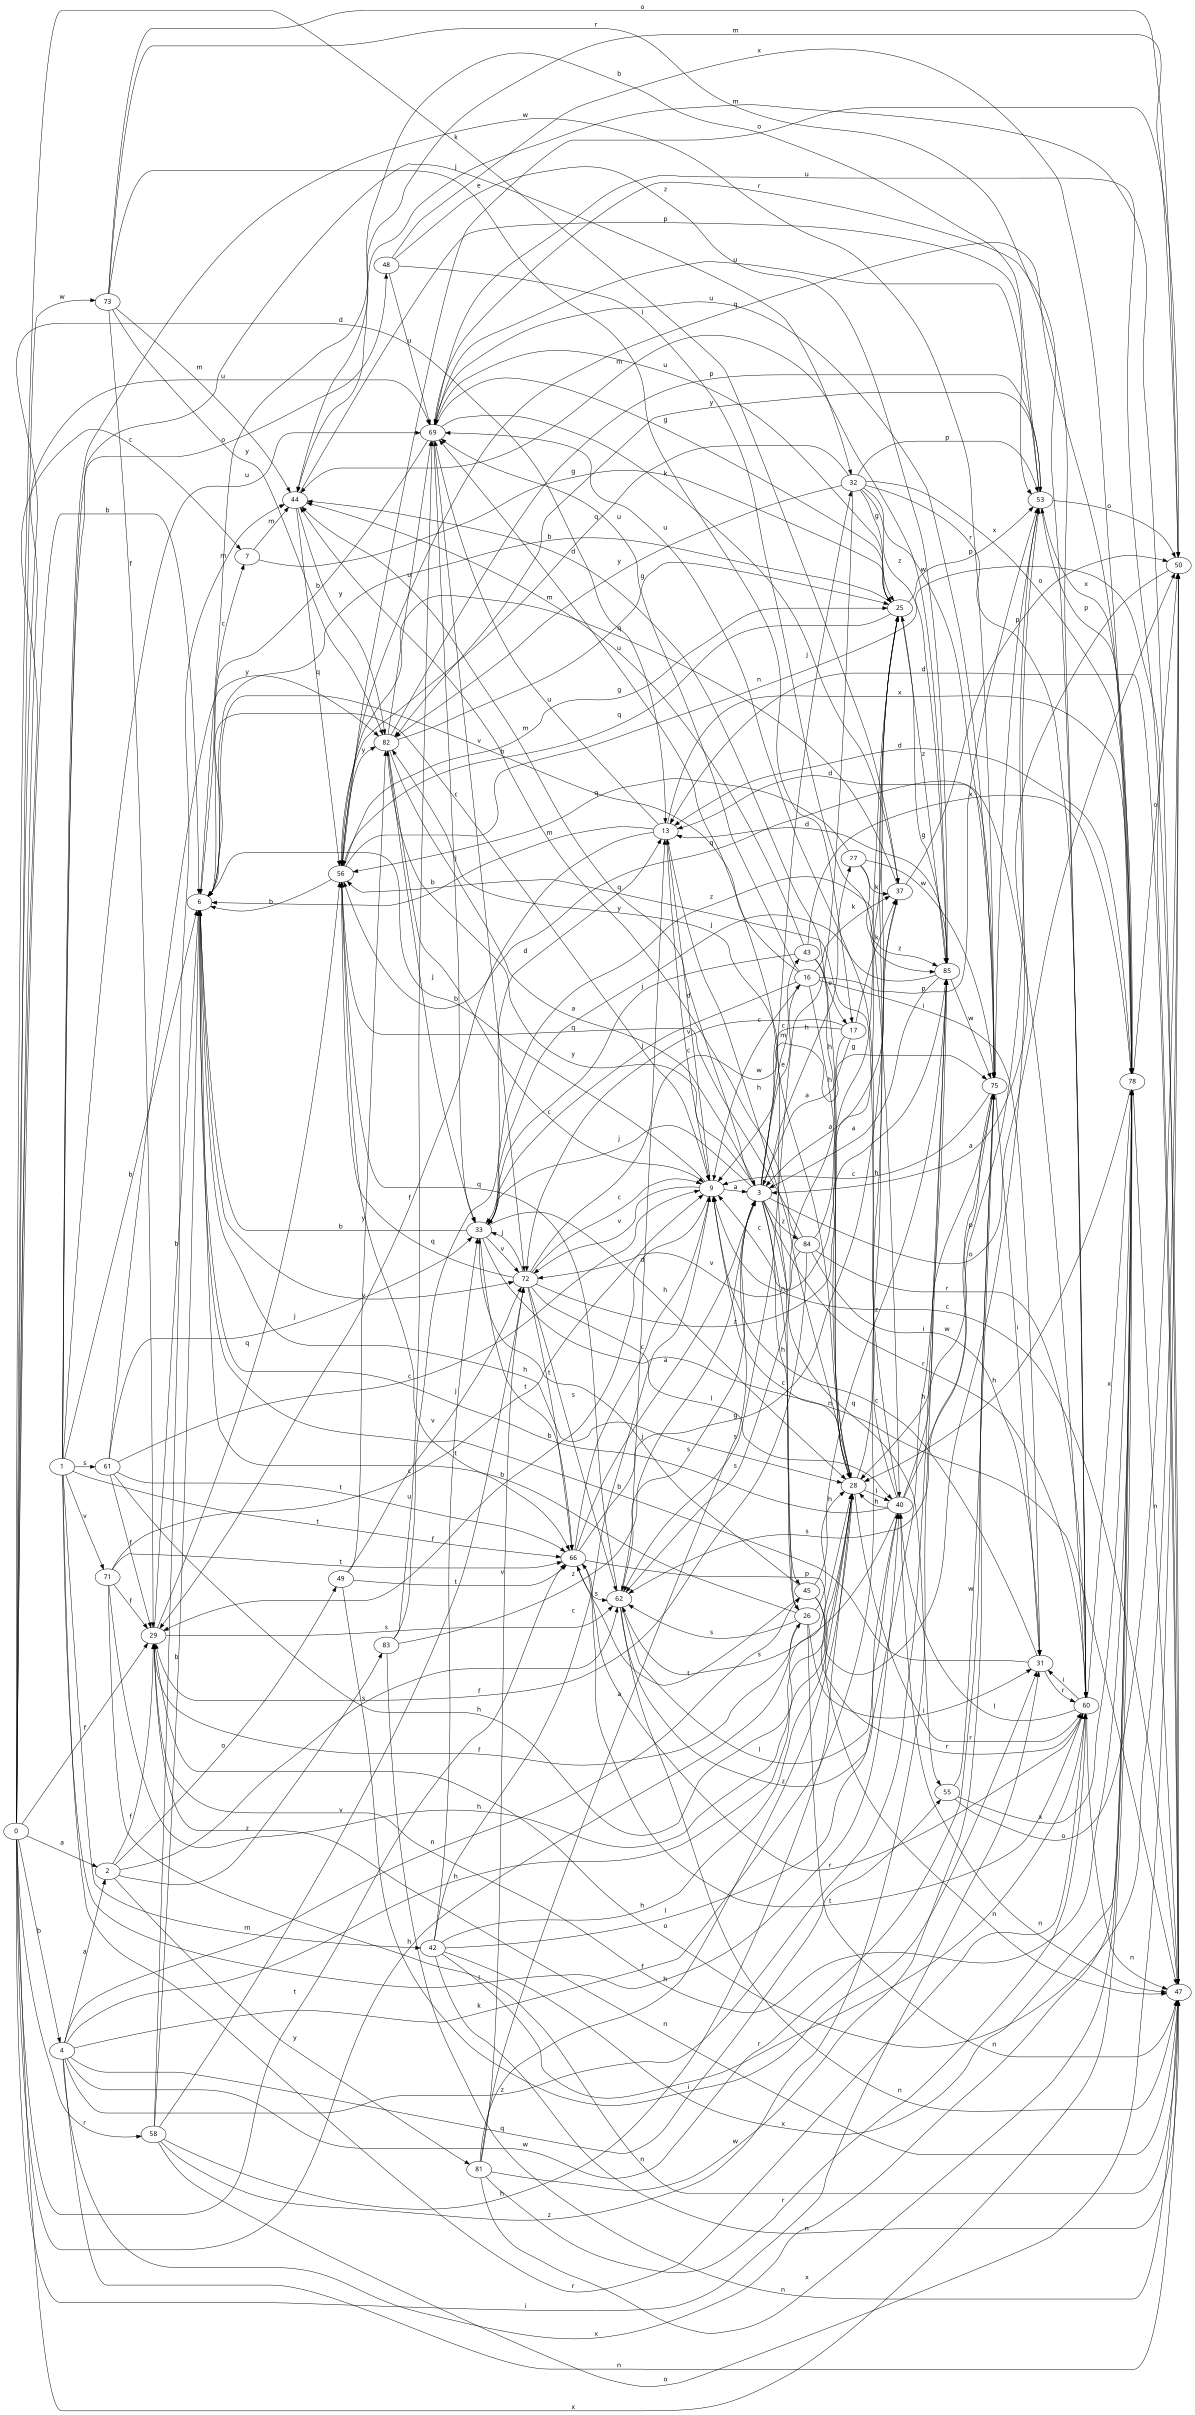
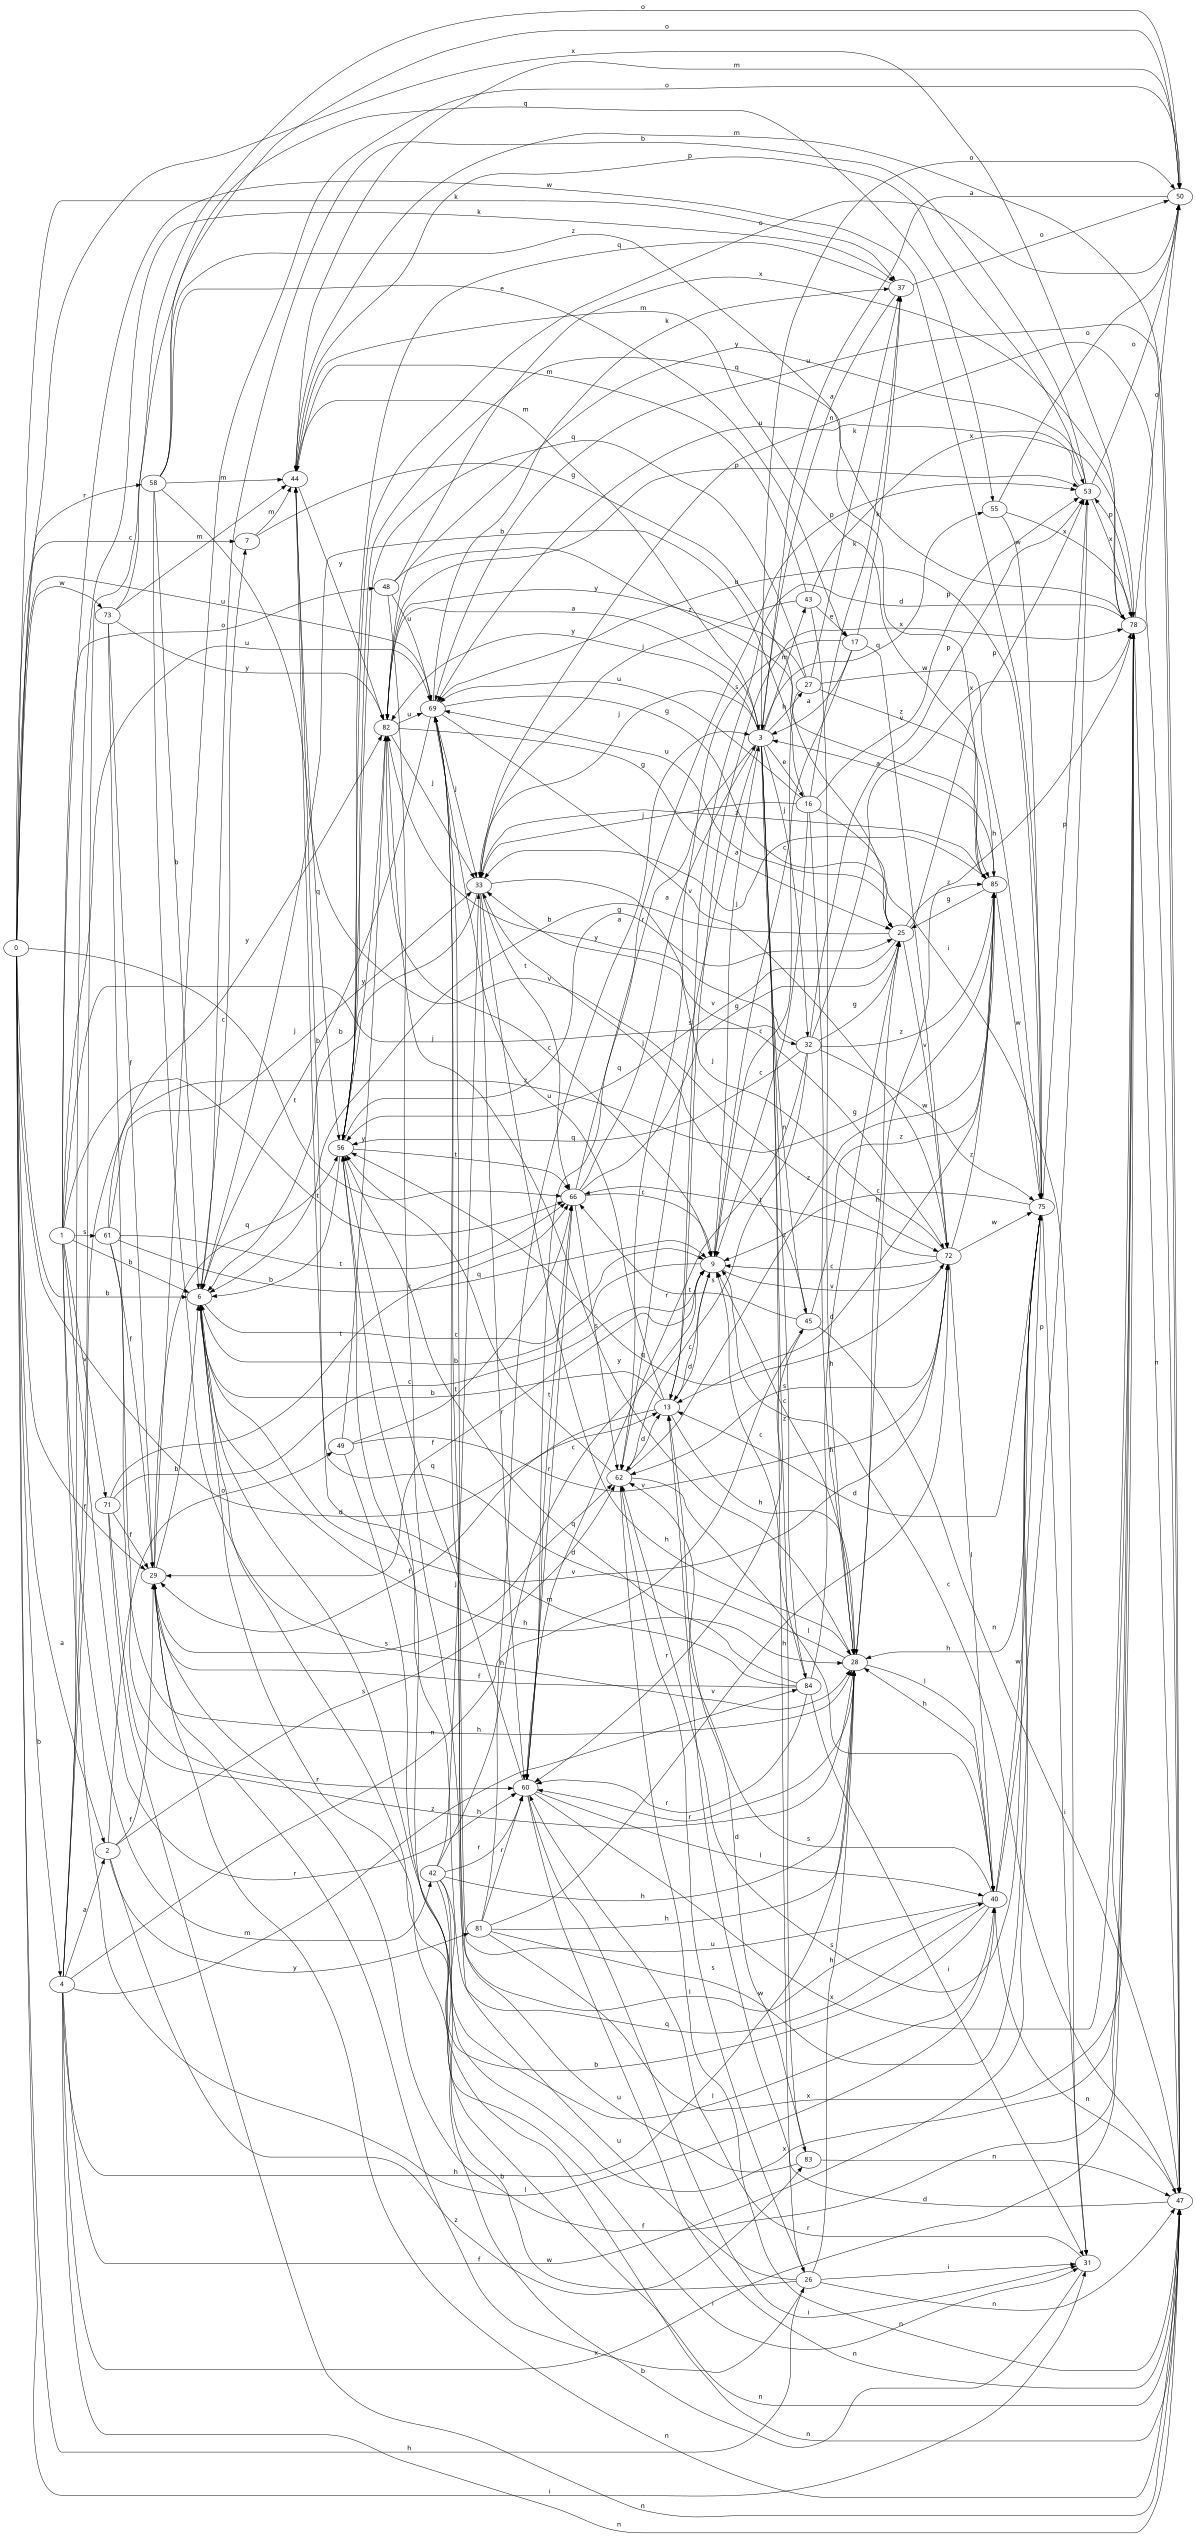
(638, 369) -> (504, 293)
(1055, 509) -> (496, 1335)
none -> (563, 590)
(858, 1396) -> (791, 964)
(643, 1473) -> (784, 1517)
none -> (423, 1828)
